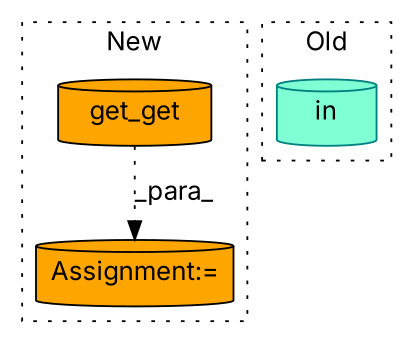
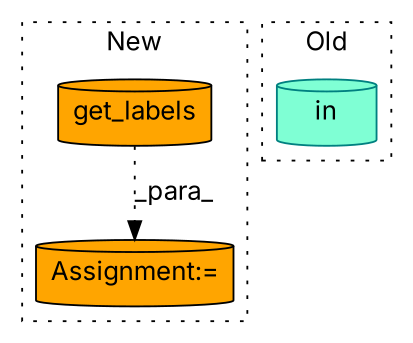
(135, 113) -> (135, 113)
